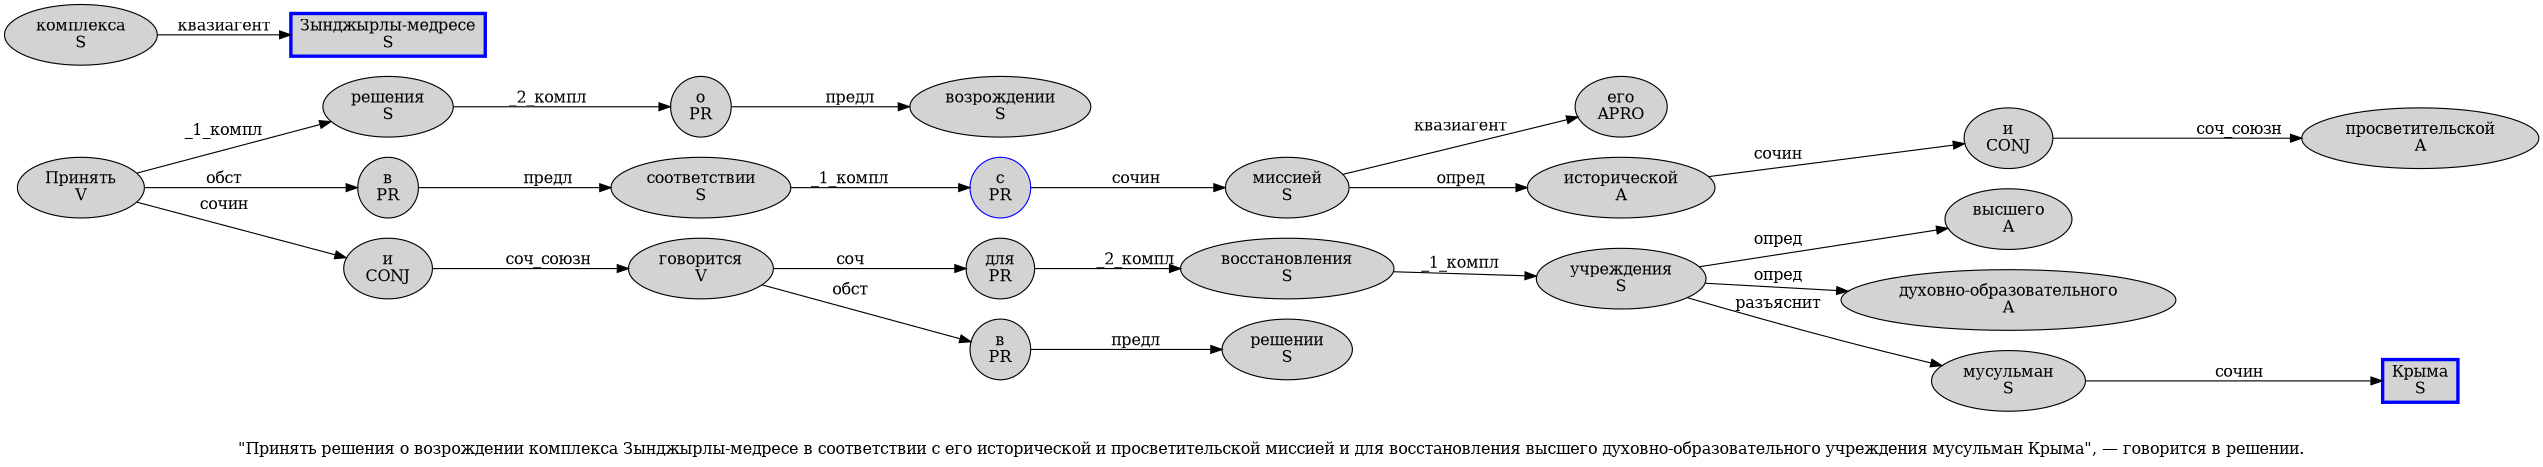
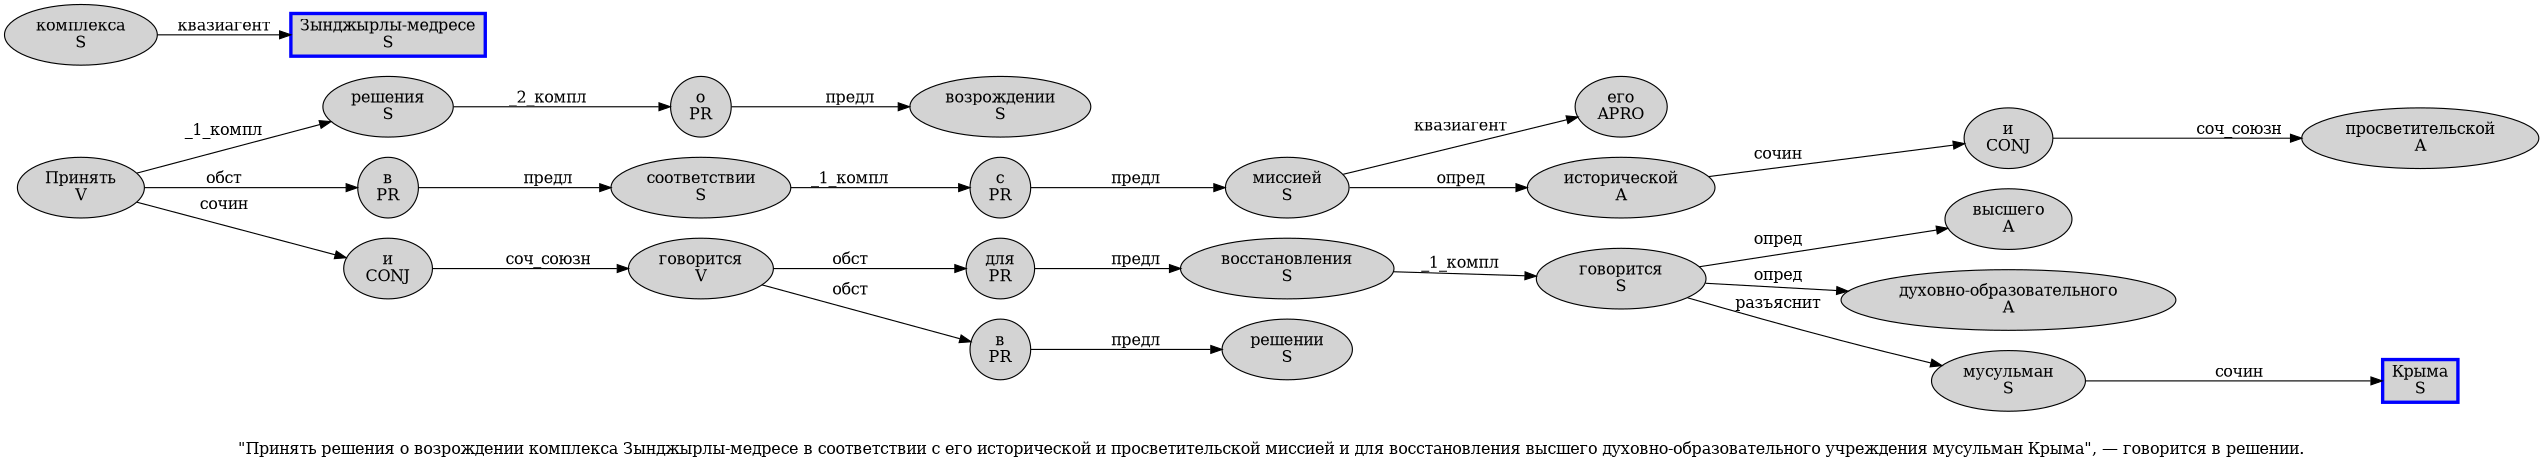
(1136, 179) -> (1136, 179)
(1000, 188) -> (1000, 188)
(850, 260) -> (850, 260)
(1136, 260) -> (1136, 260)
(1621, 279) -> (1621, 279)
